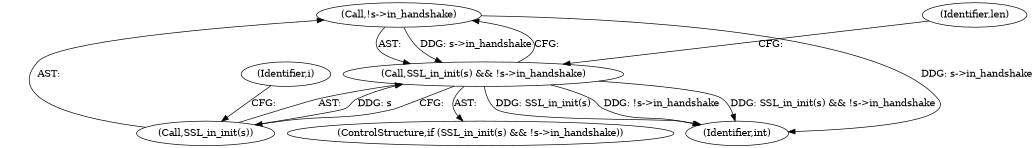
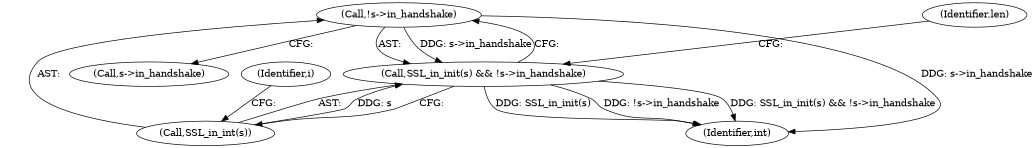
none -> (149, 74)
(206, 133) -> (206, 133)
(481, 133) -> none
